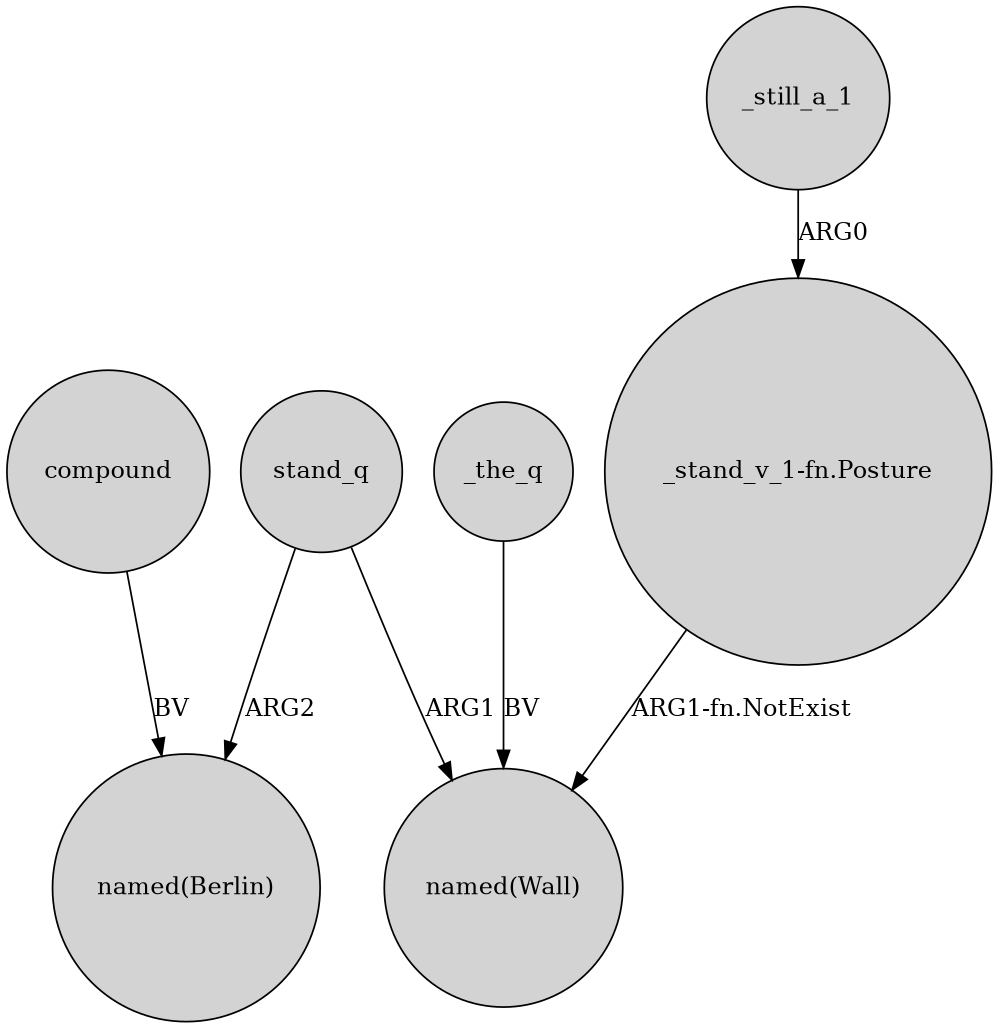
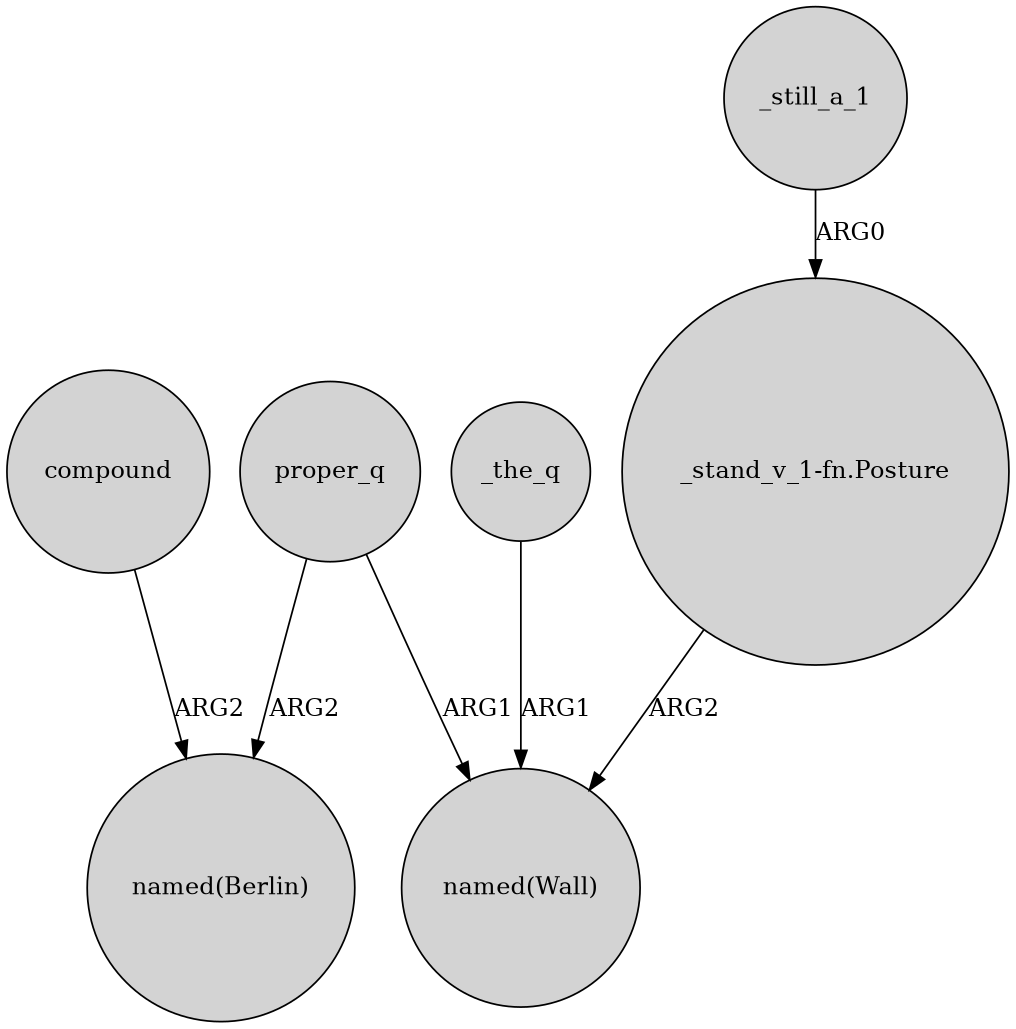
(322, 472) -> (330, 472)
(172, 710) -> (210, 710)
(522, 710) -> (556, 710)
(742, 710) -> (685, 710)
